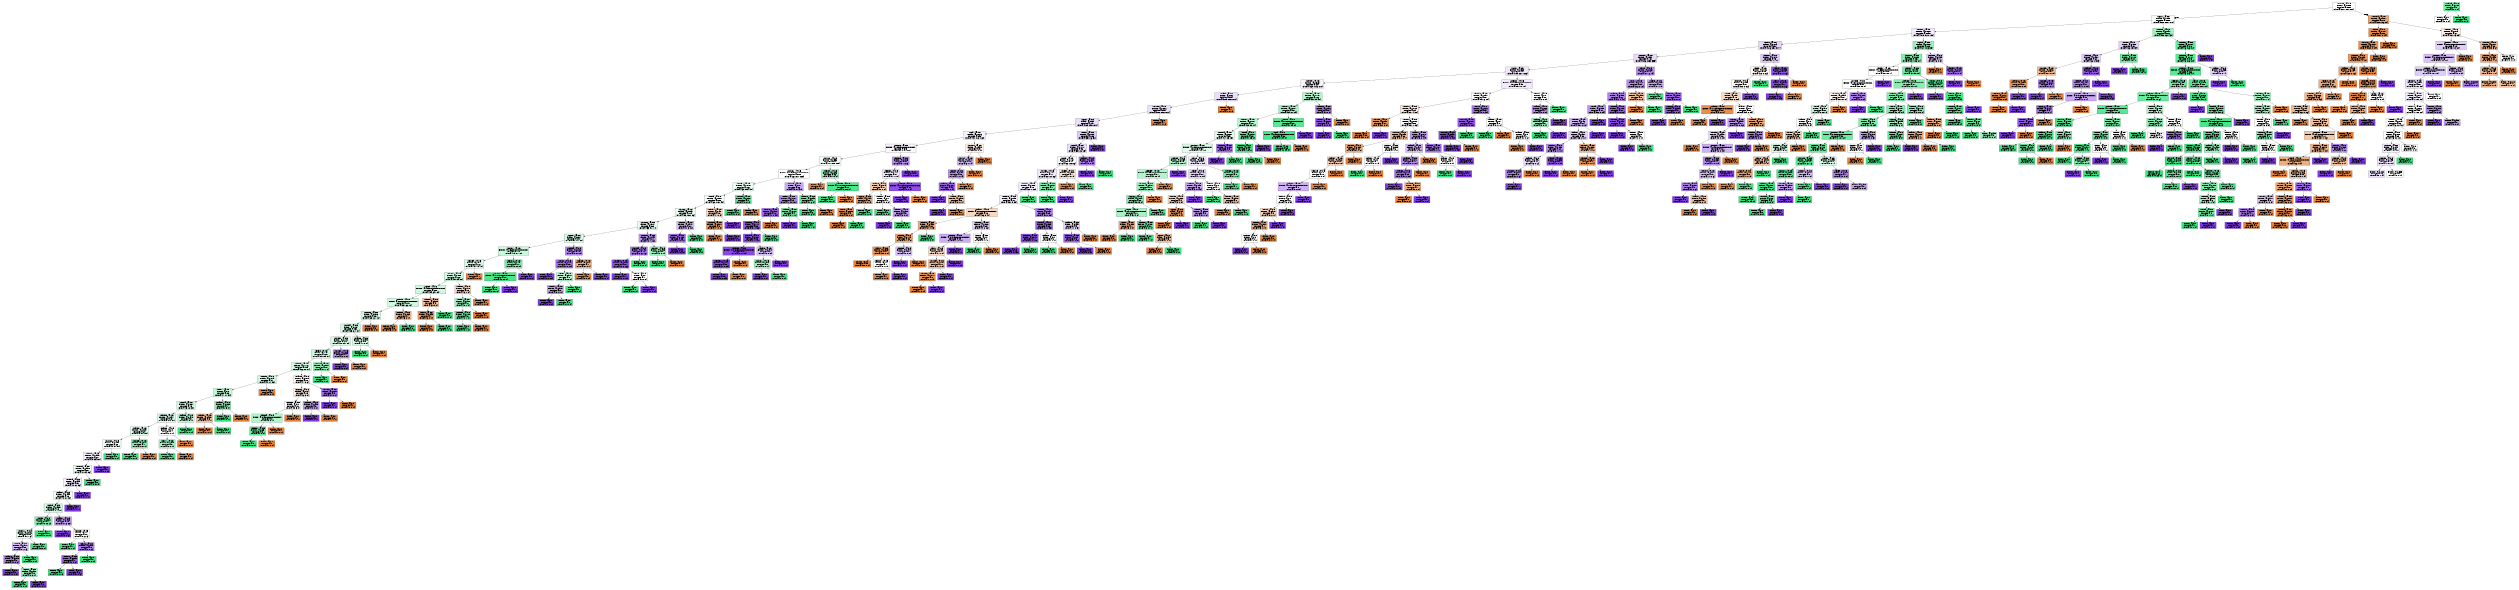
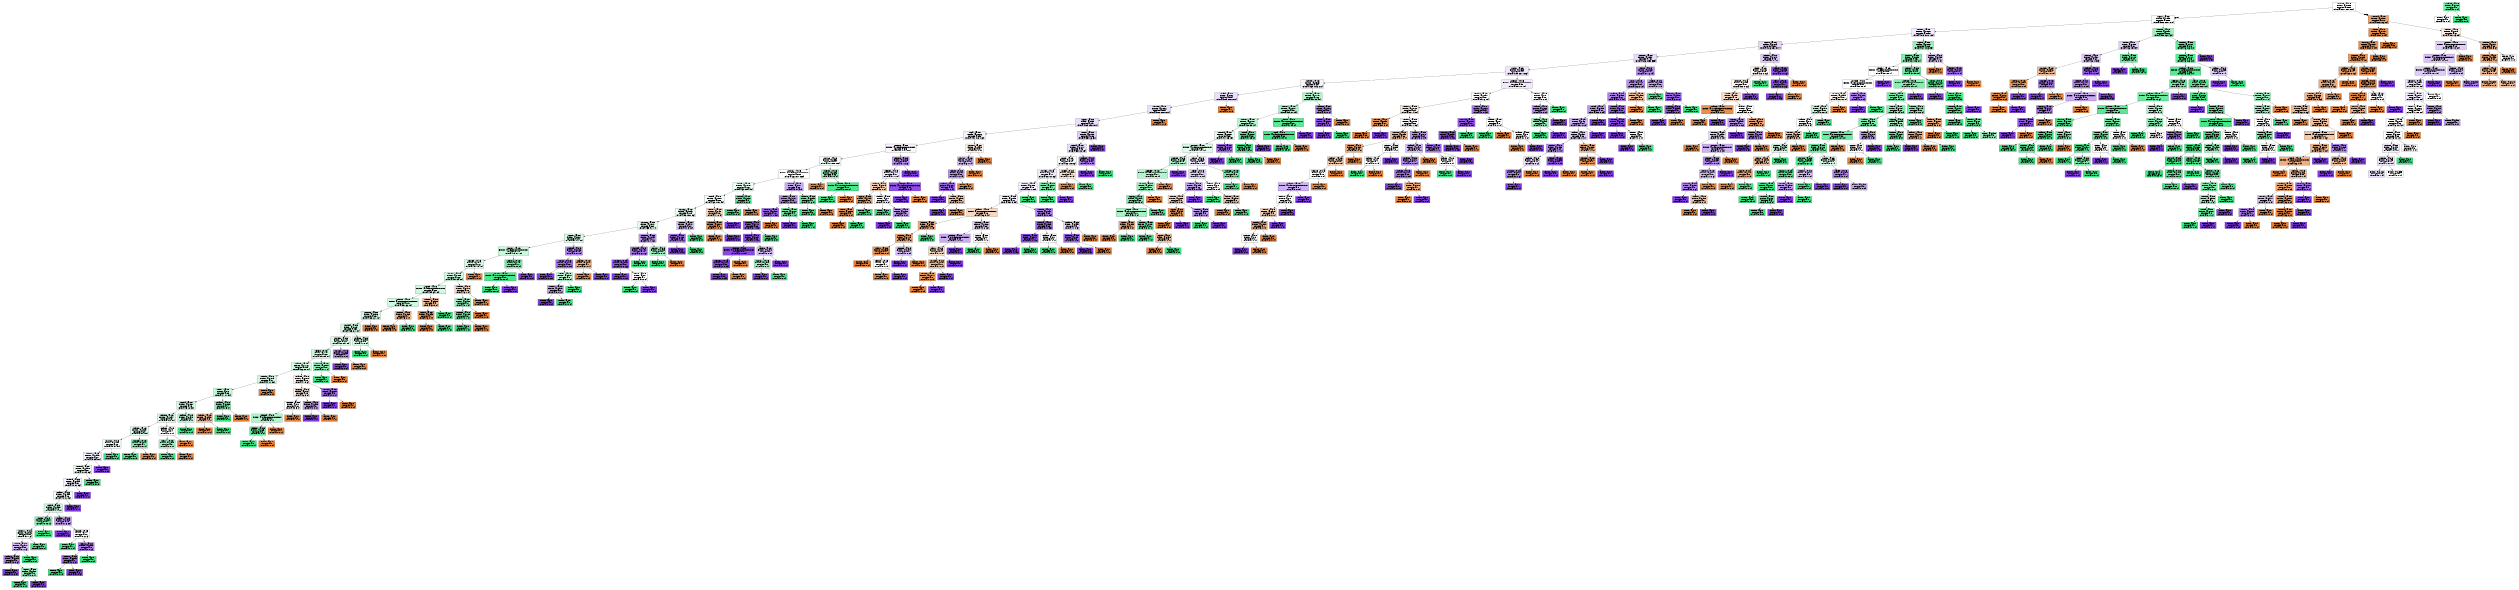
(1540, 122) -> (1540, 122)
